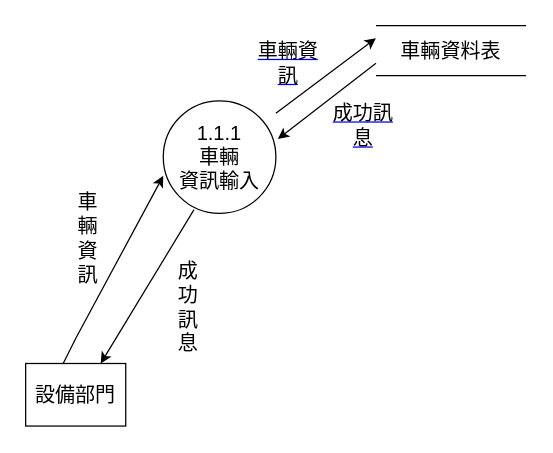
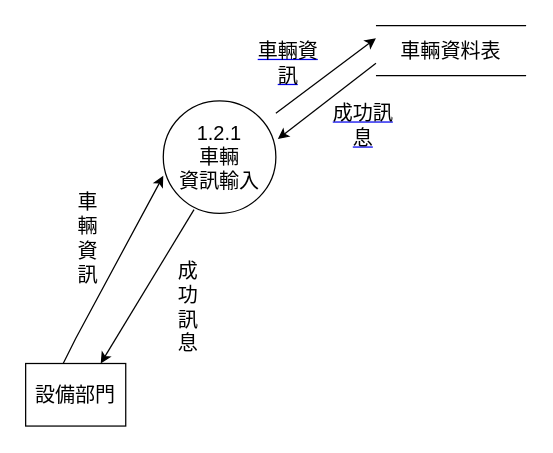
(219, 157) -> (219, 157)
